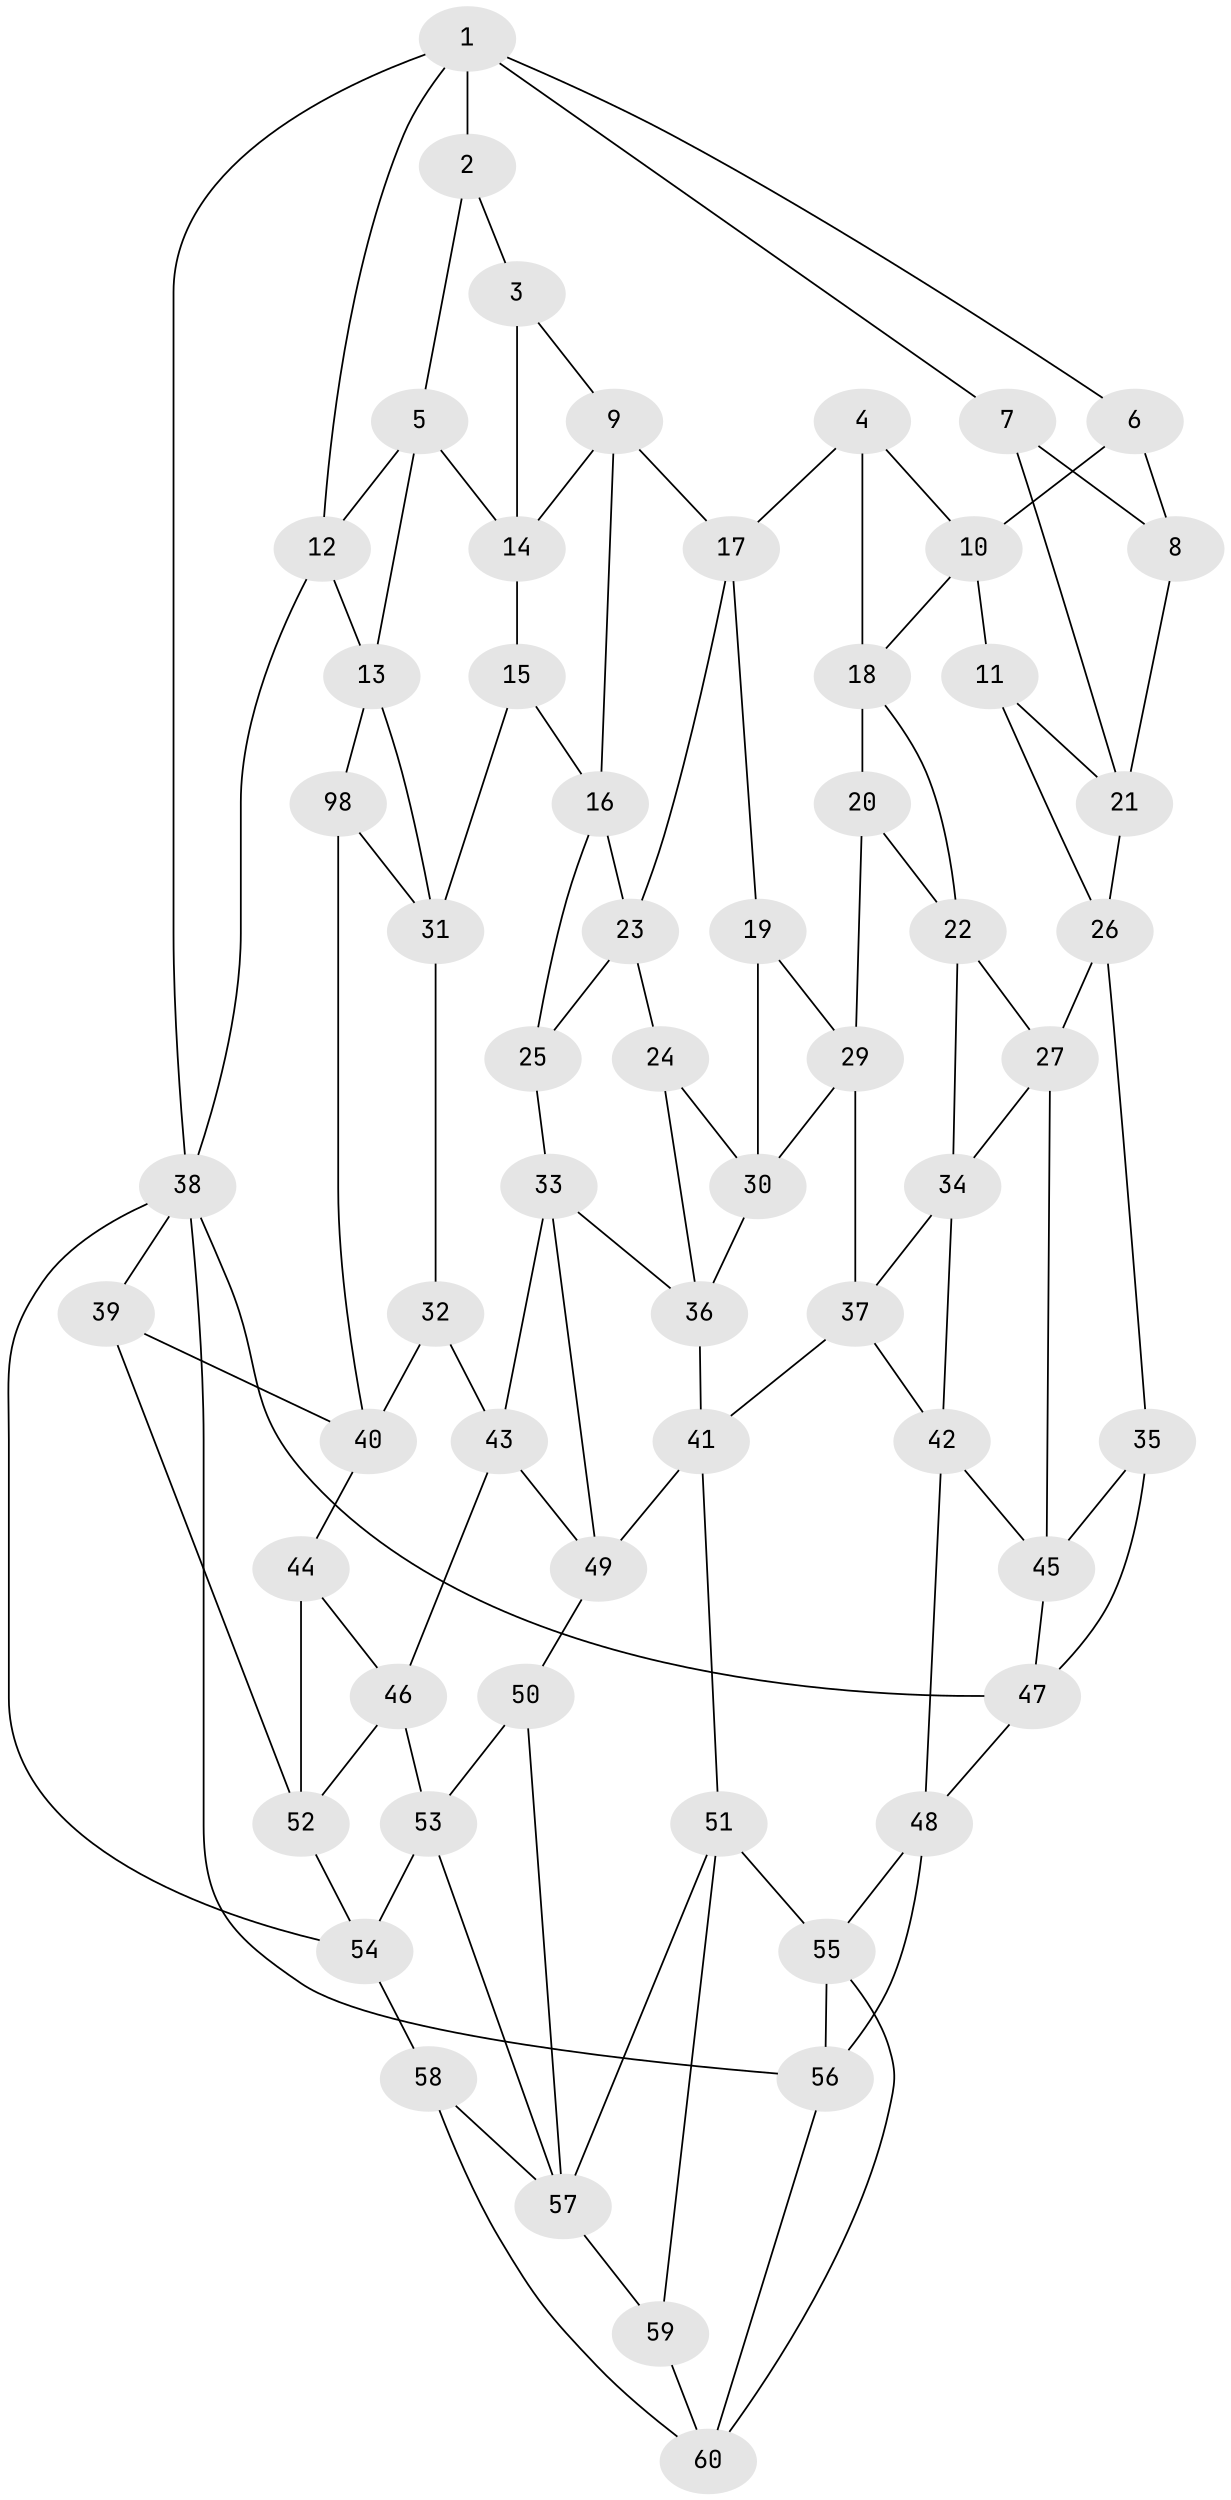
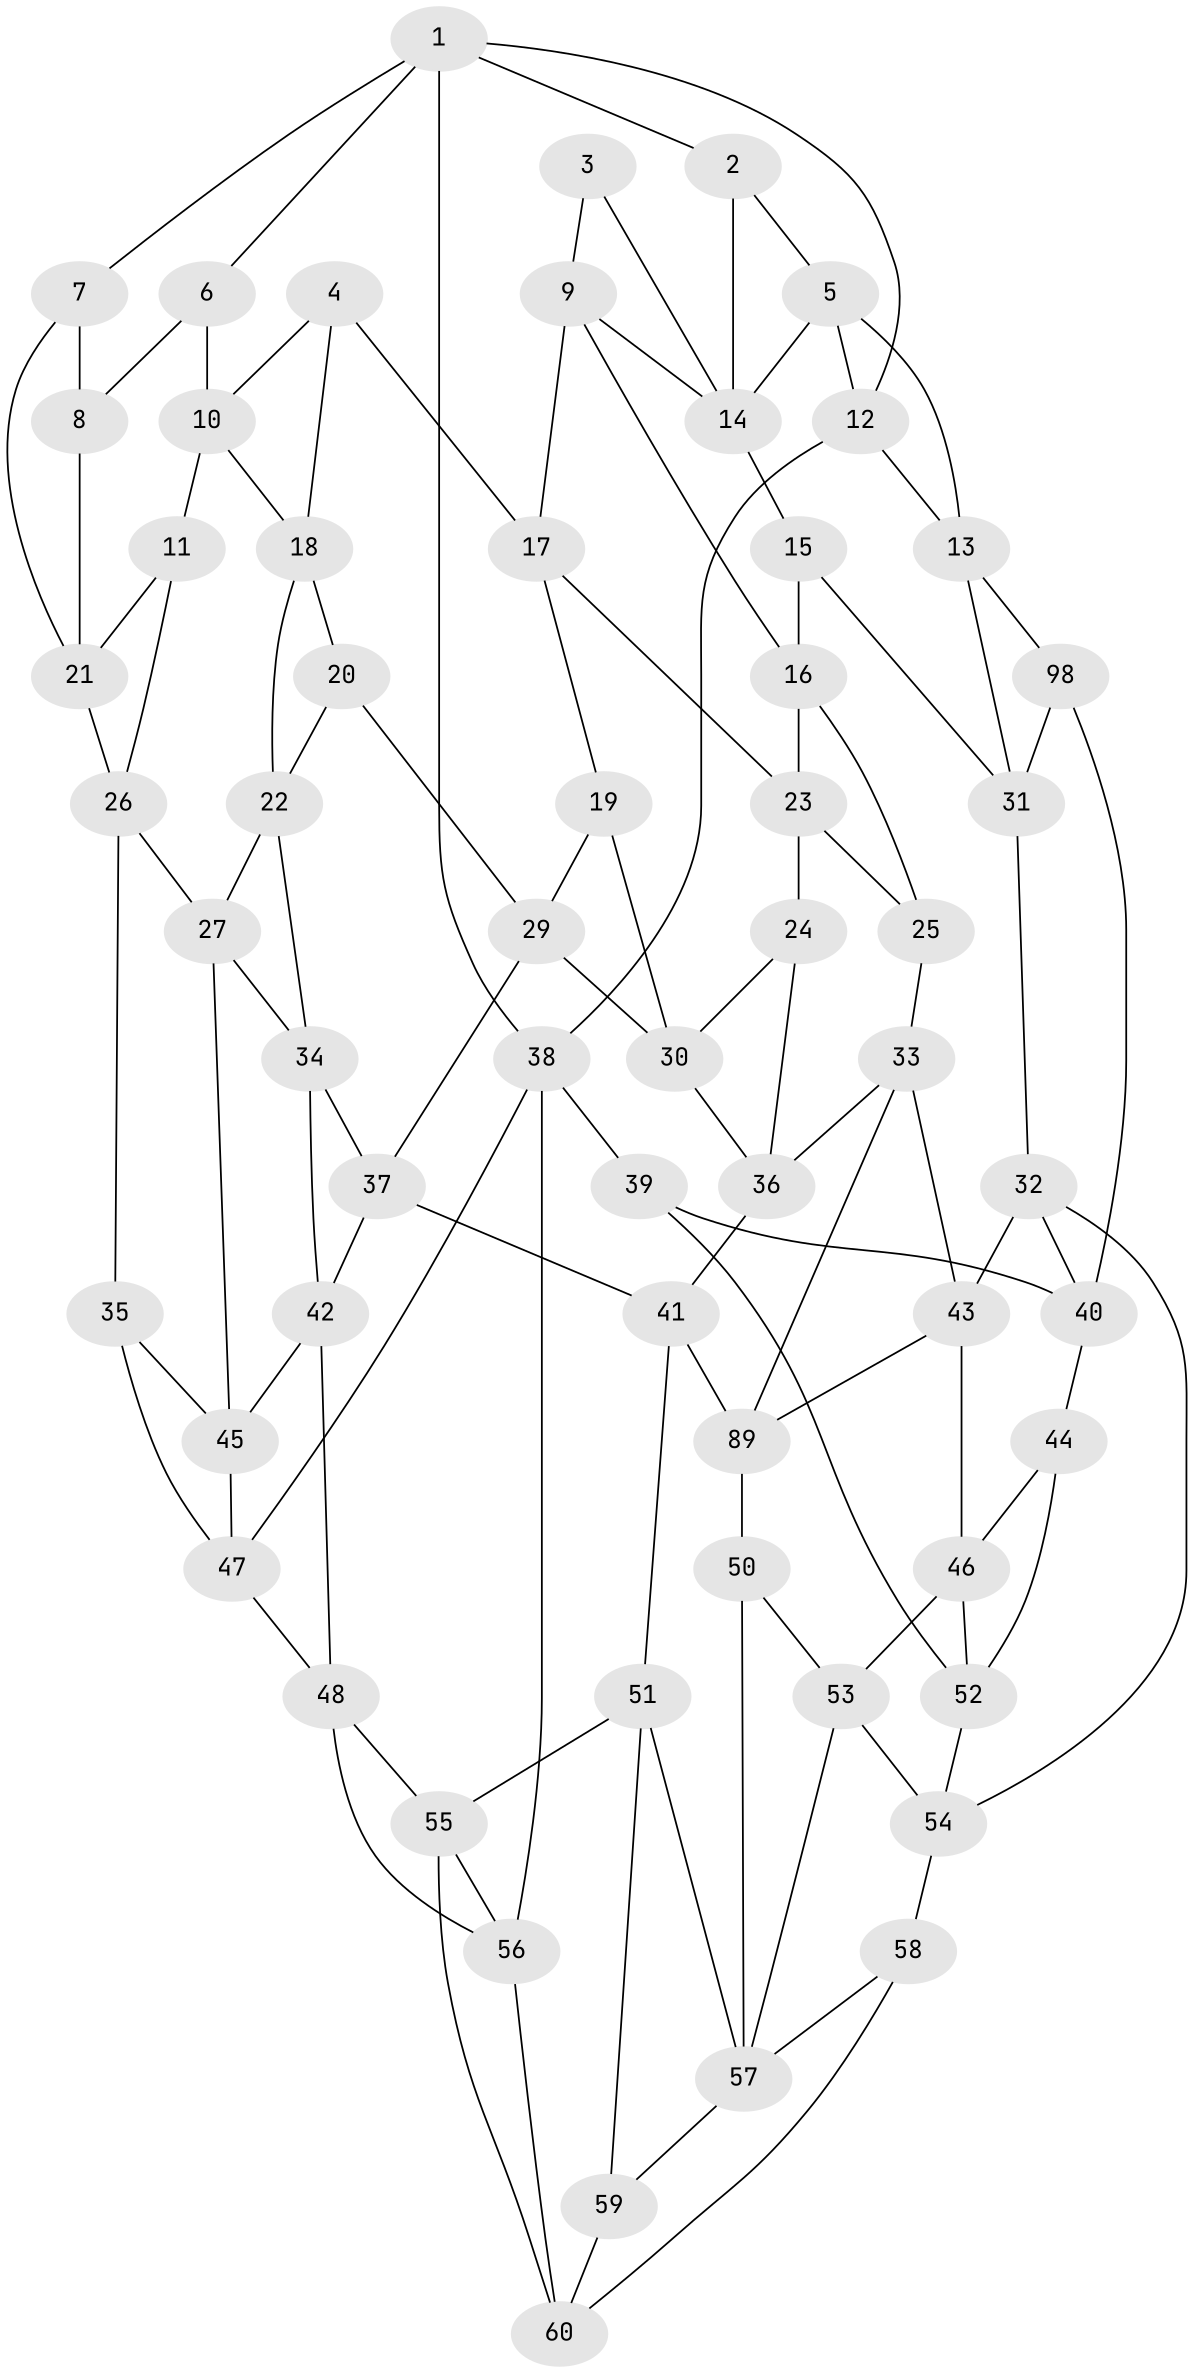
(492, 230) -> (733, 294)
(599, 1569) -> (742, 1441)
(9, 1631) -> (1186, 1530)
